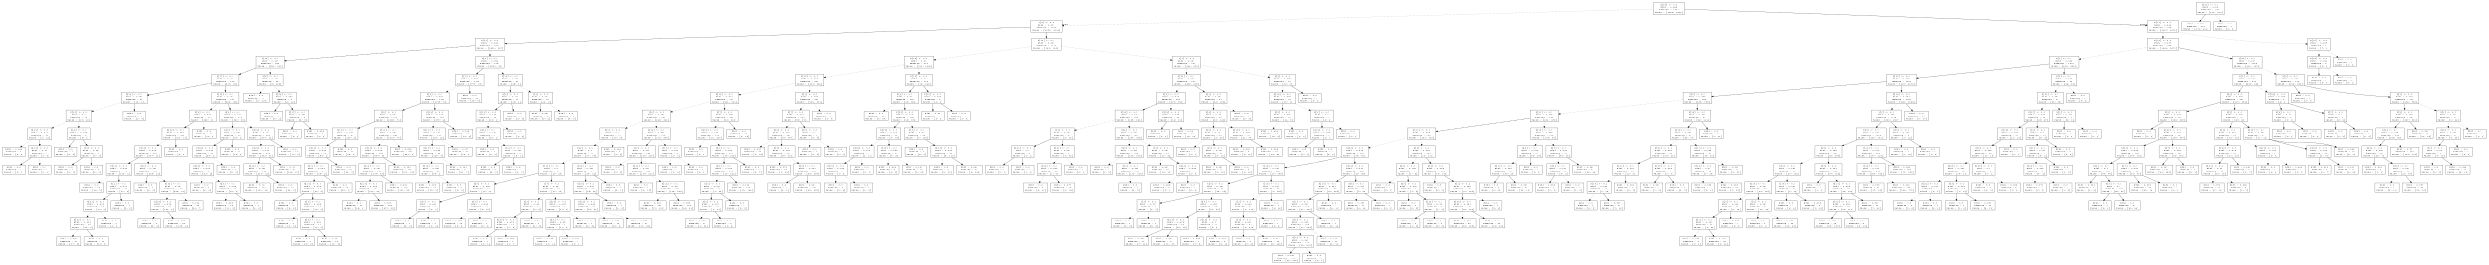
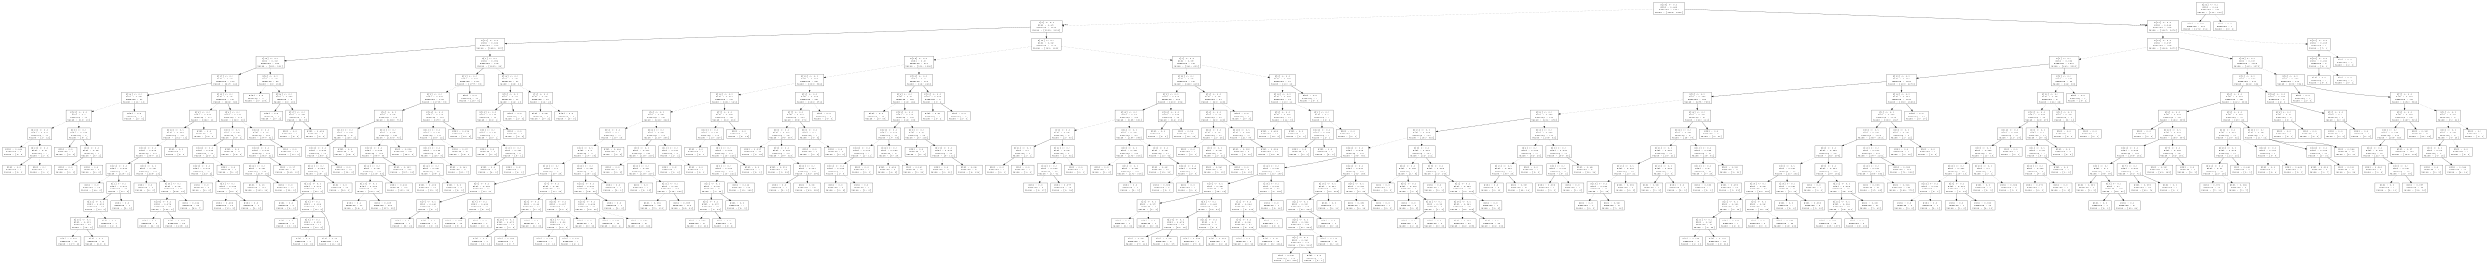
(321, 232) -> (328, 222)
